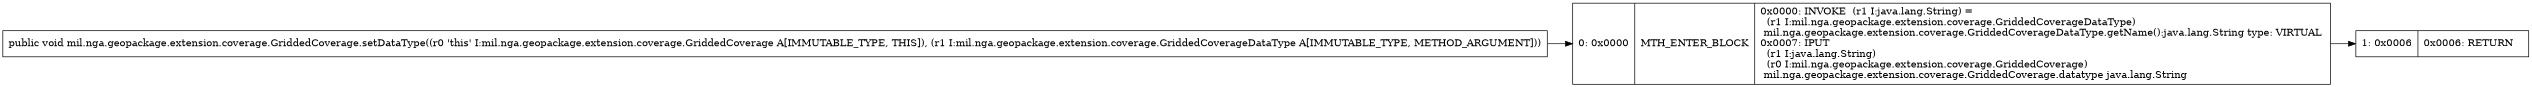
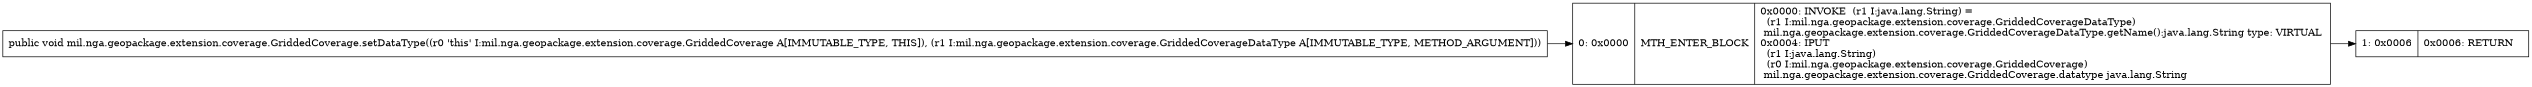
(1798, 43) -> (1798, 43)
